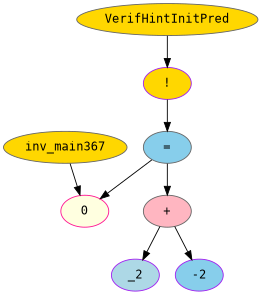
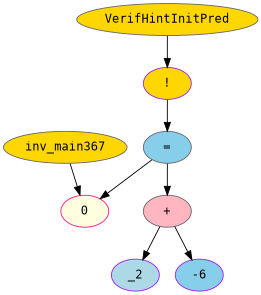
(199, 275) -> (199, 275)
